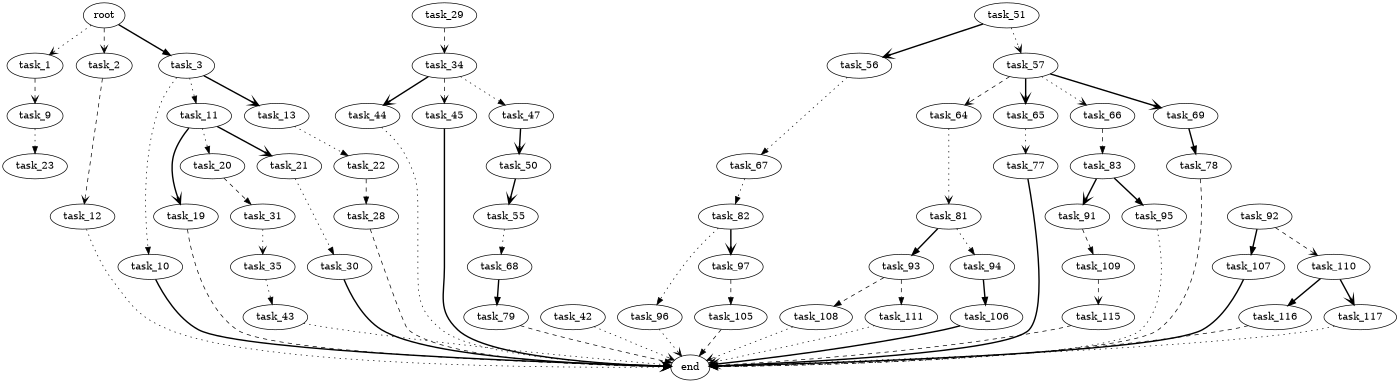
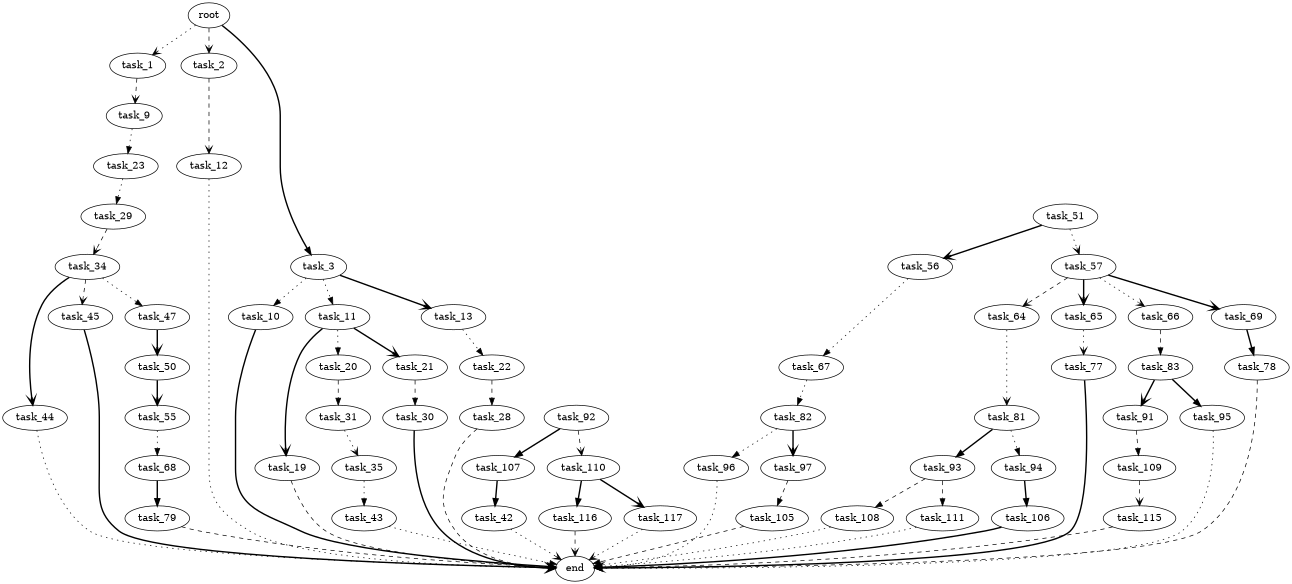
none -> (120, 188)
(313, 213) -> (415, 389)
(994, 355) -> (496, 490)
